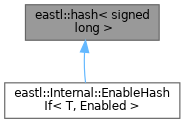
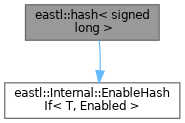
(84, 67) -> (100, 56)
